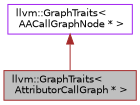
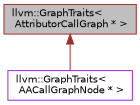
(70, 57) -> (70, 57)
